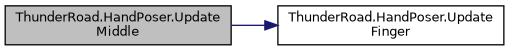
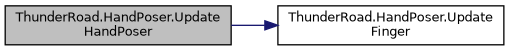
(118, 25) -> (118, 25)
